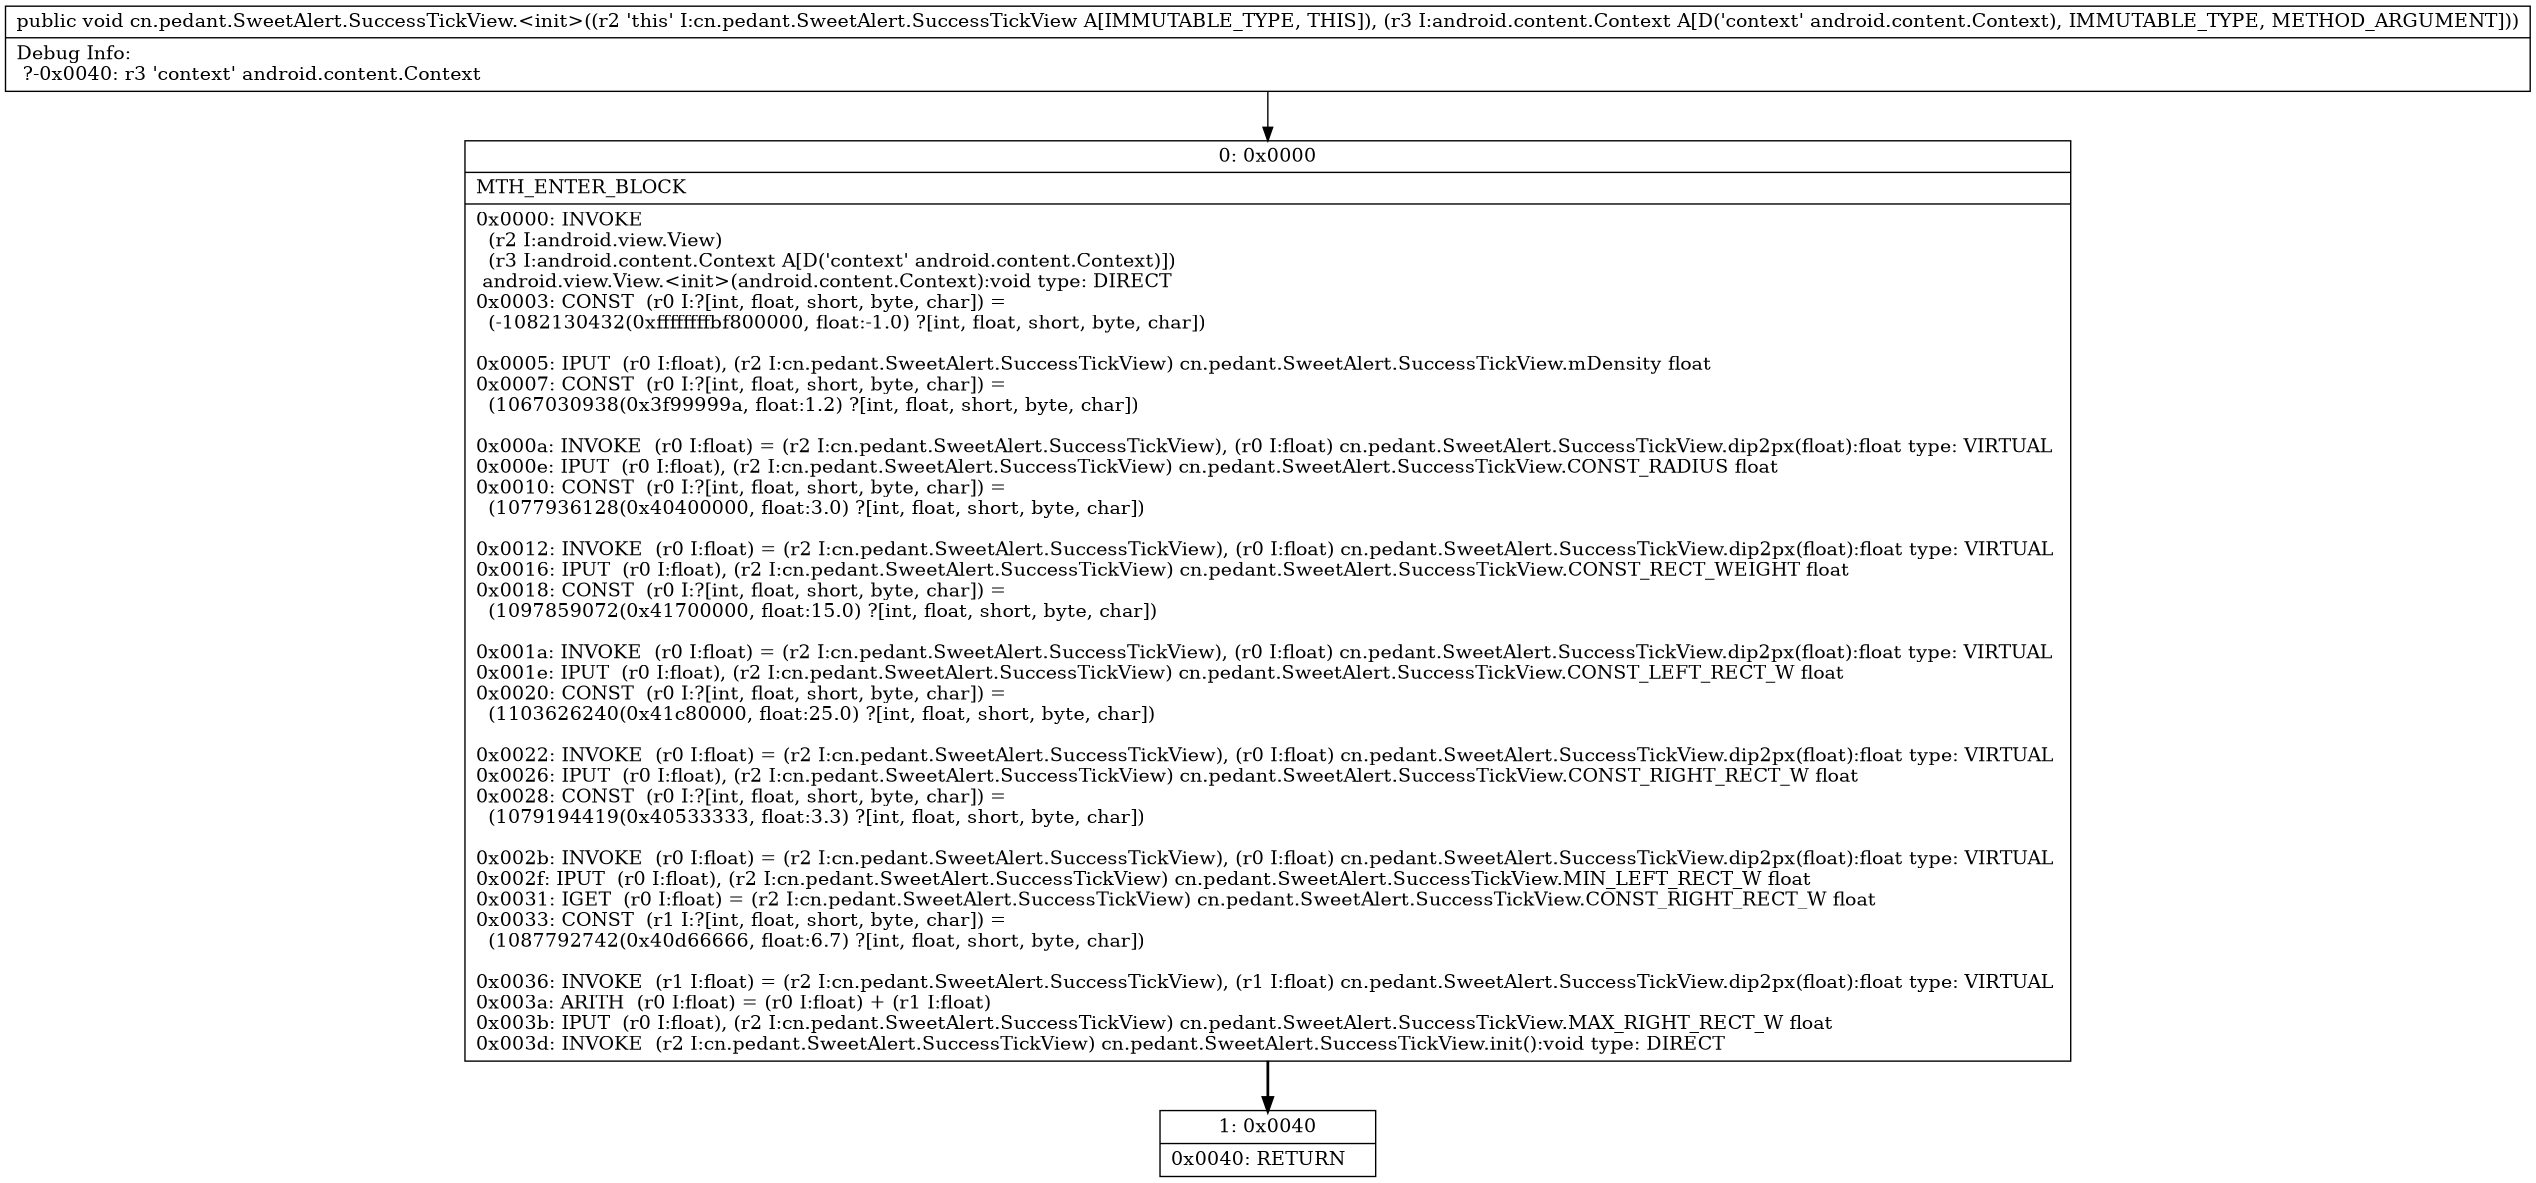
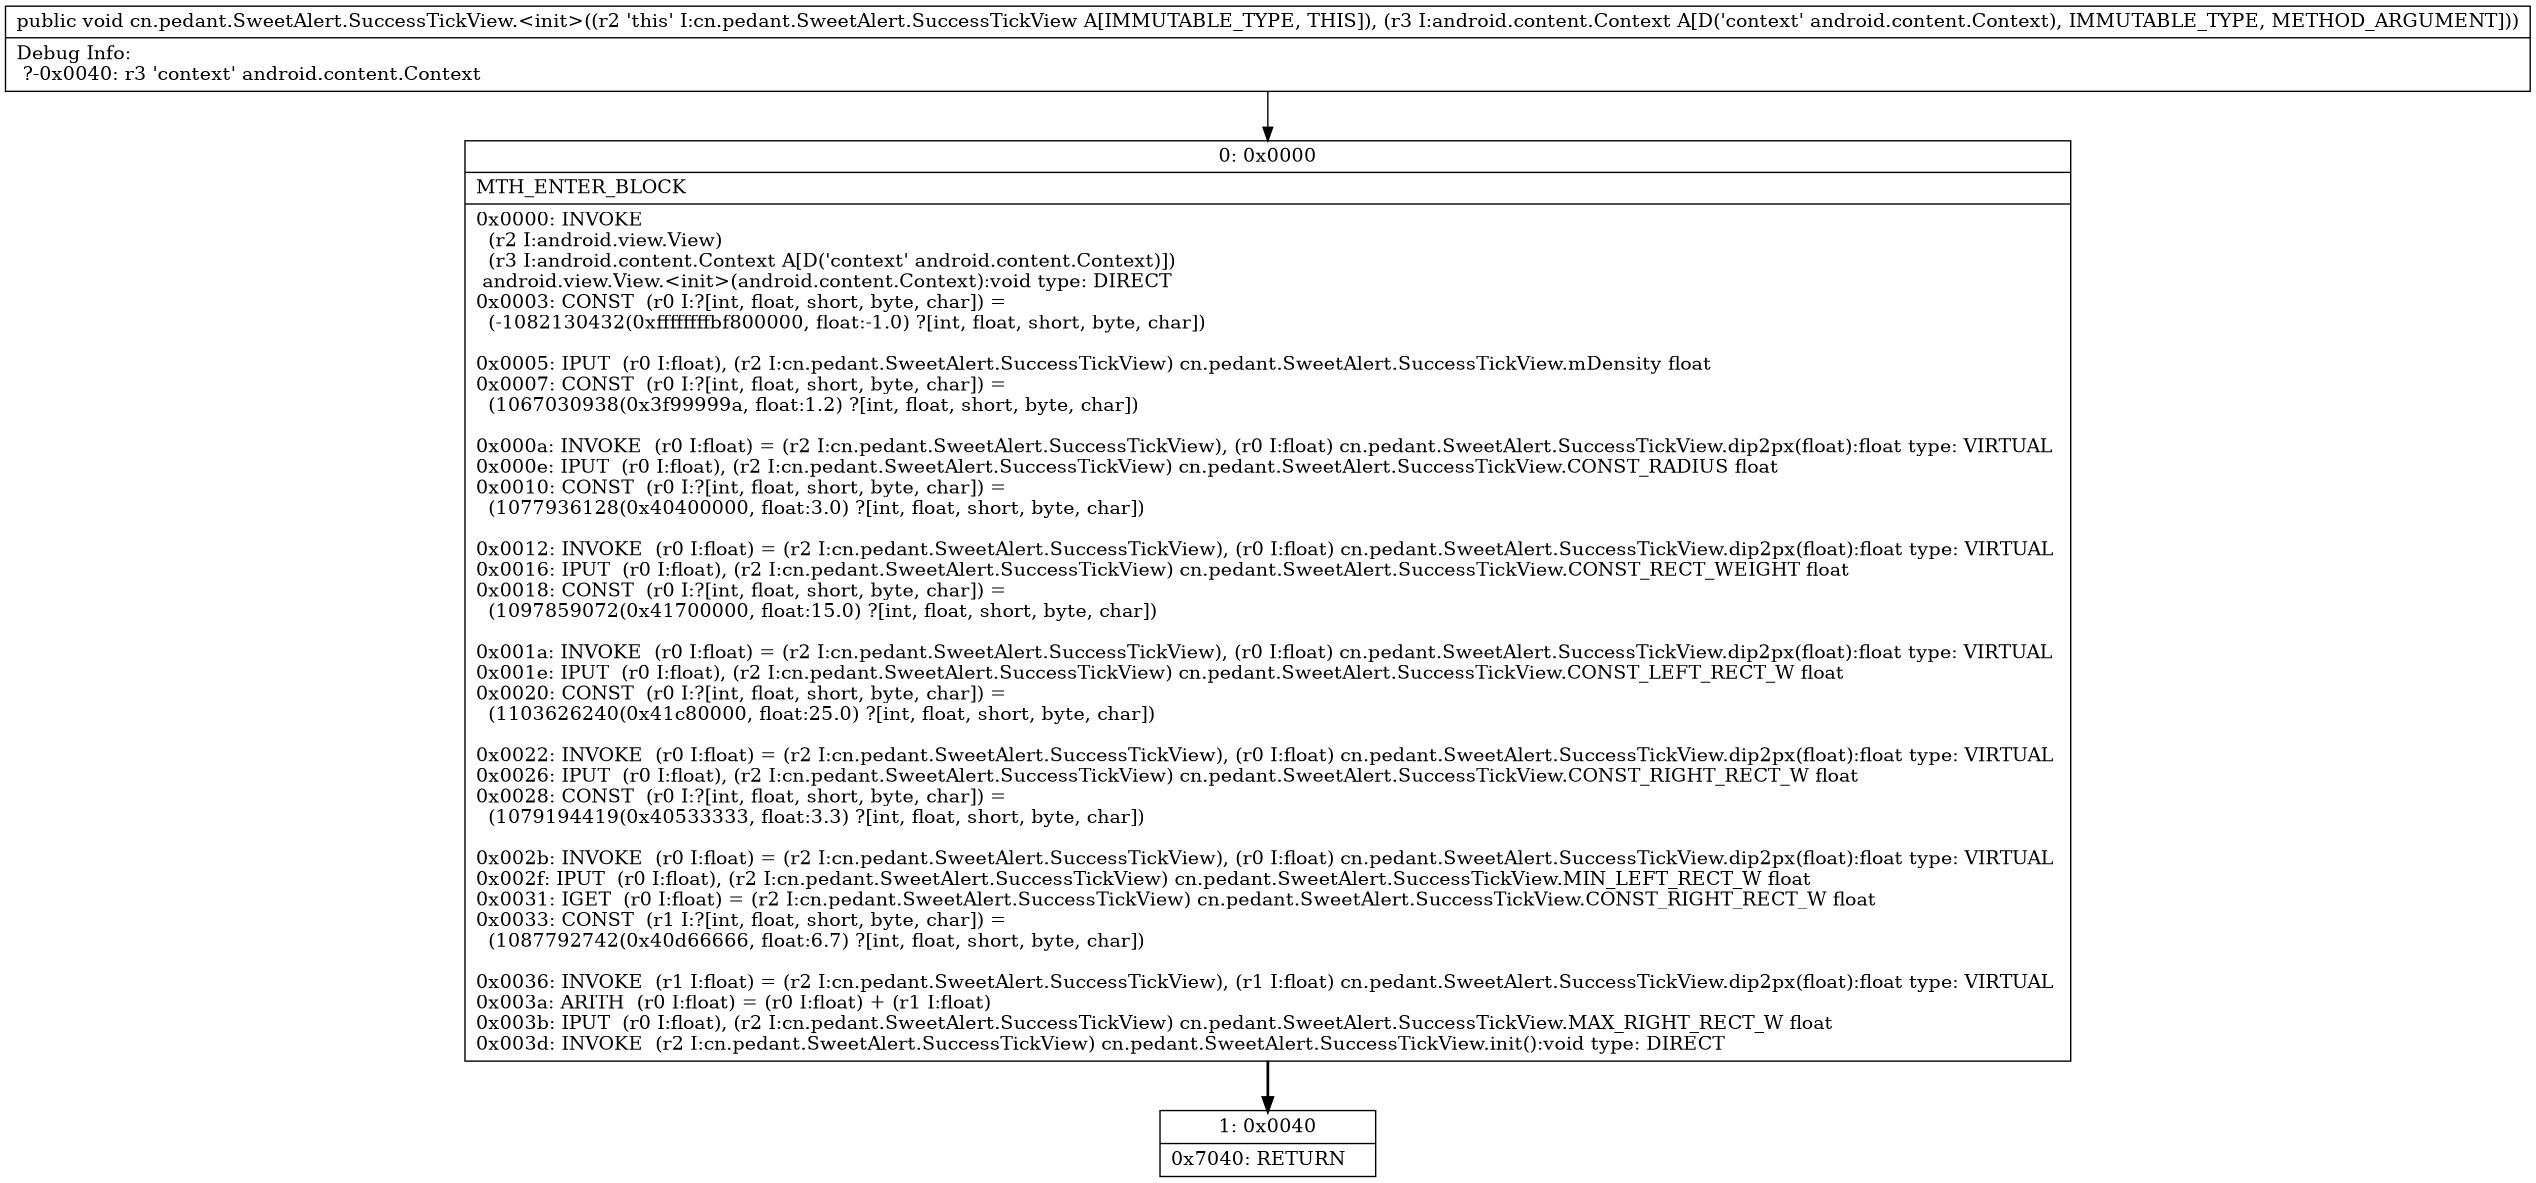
(1268, 1159) -> (1268, 1159)
